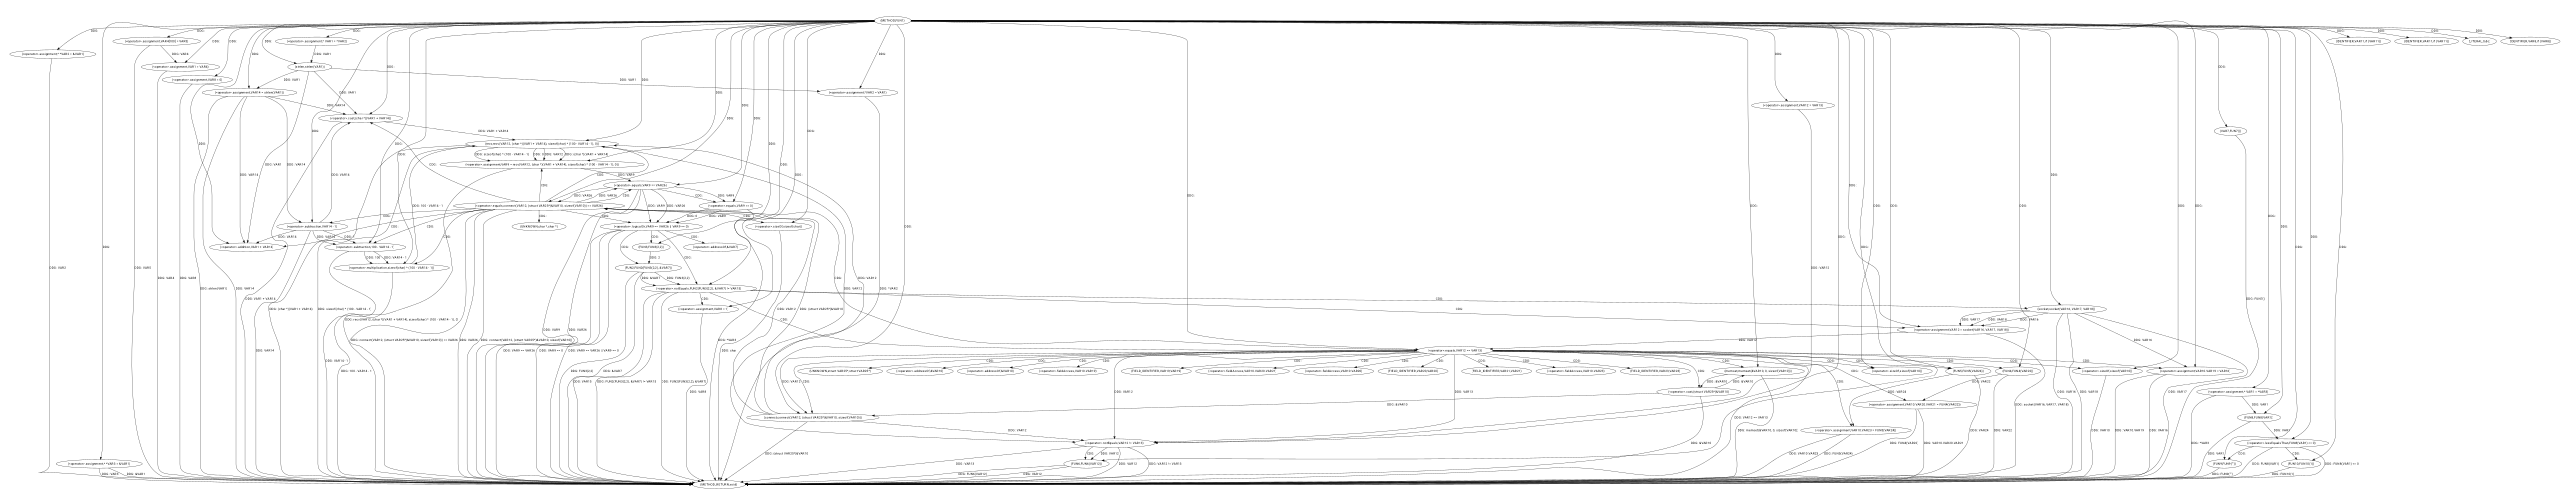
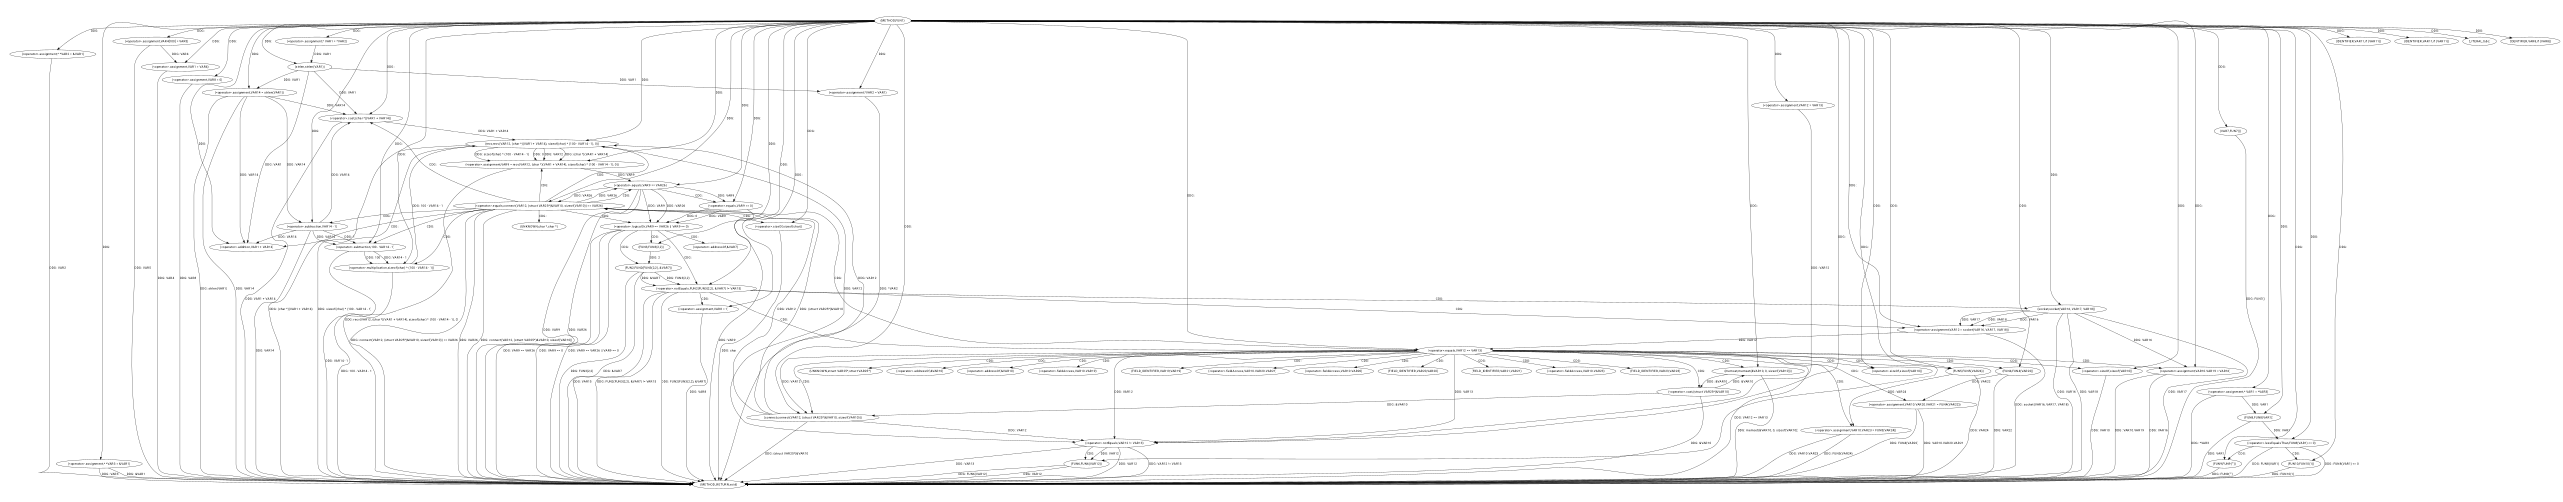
(727, 340) -> (727, 340)
